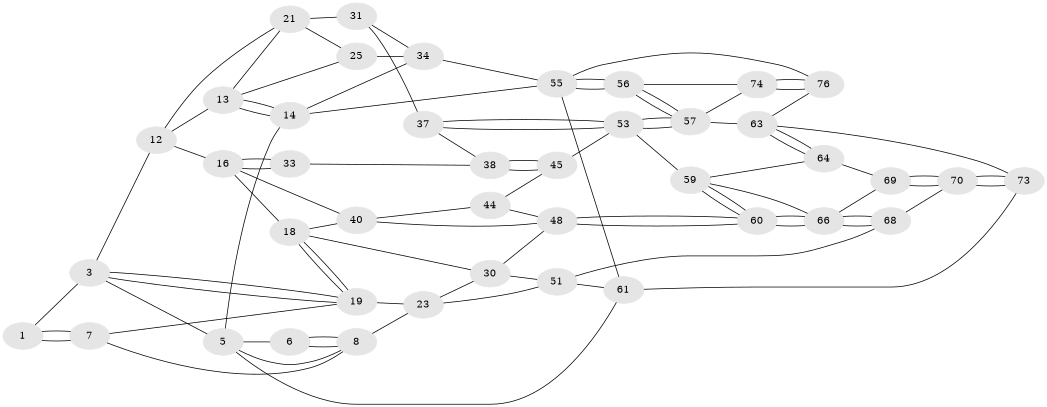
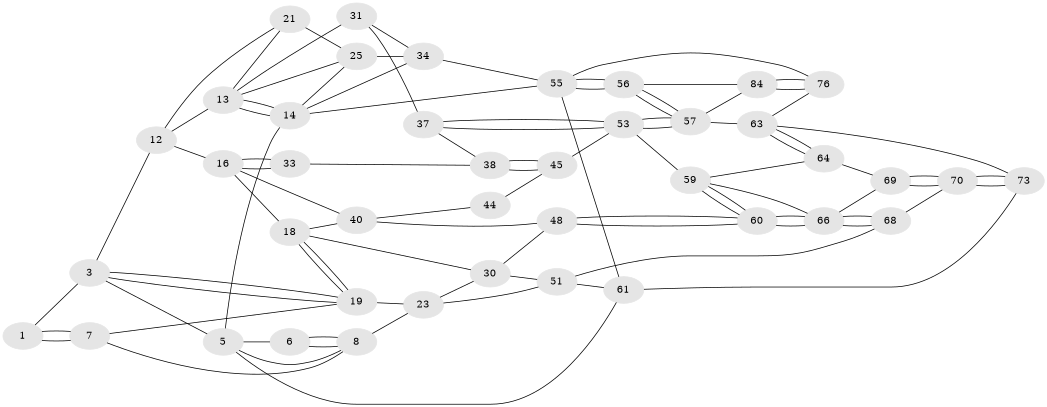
(323, 18) -> (288, 56)
(757, 85) -> (757, 85)
none -> (323, 86)
(524, 213) -> none
